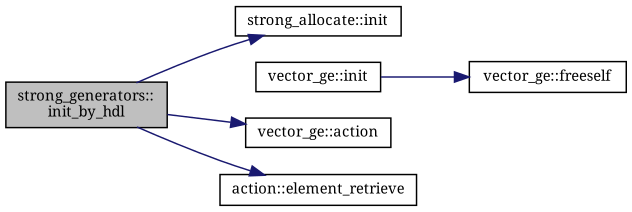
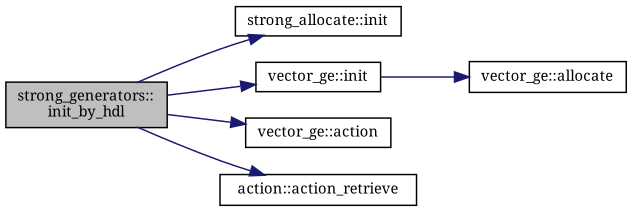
(548, 77) -> (548, 77)
none -> (204, 91)
(318, 190) -> (318, 190)
